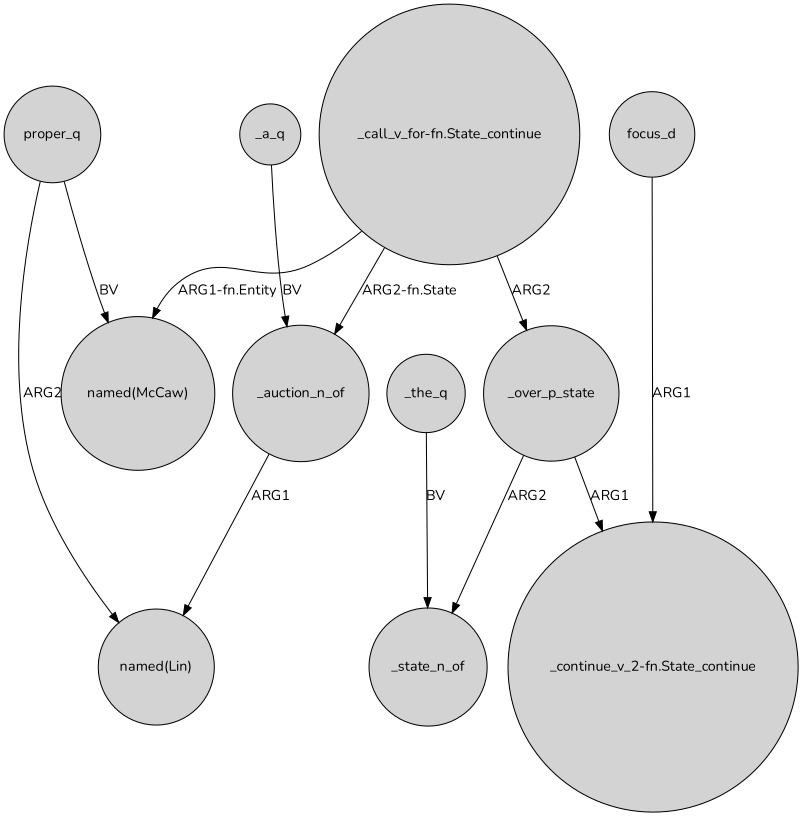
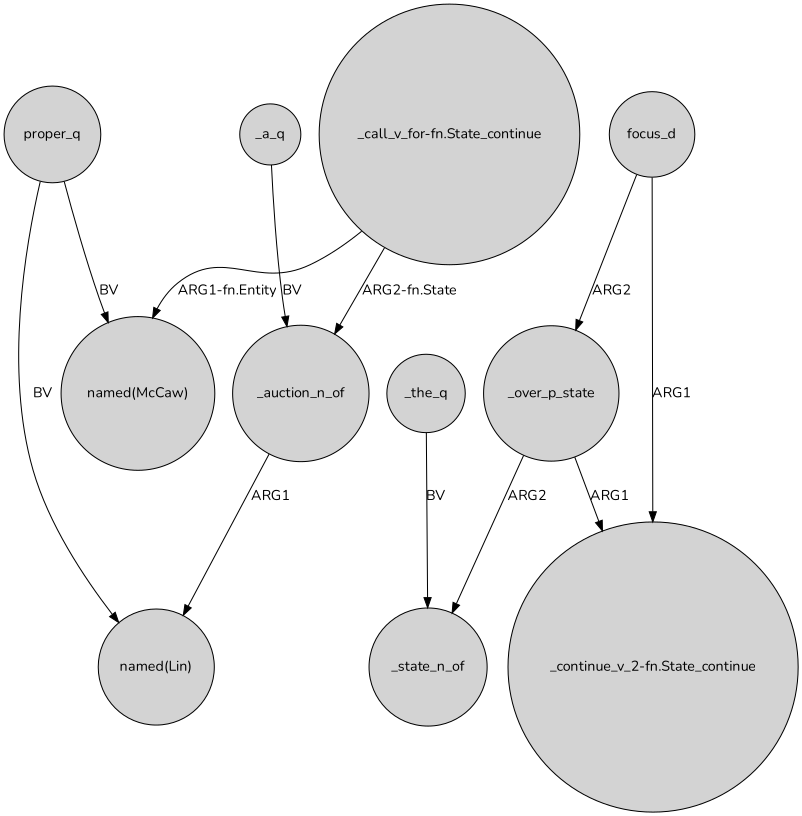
(510, 288) -> (608, 248)
(43, 393) -> (43, 393)
